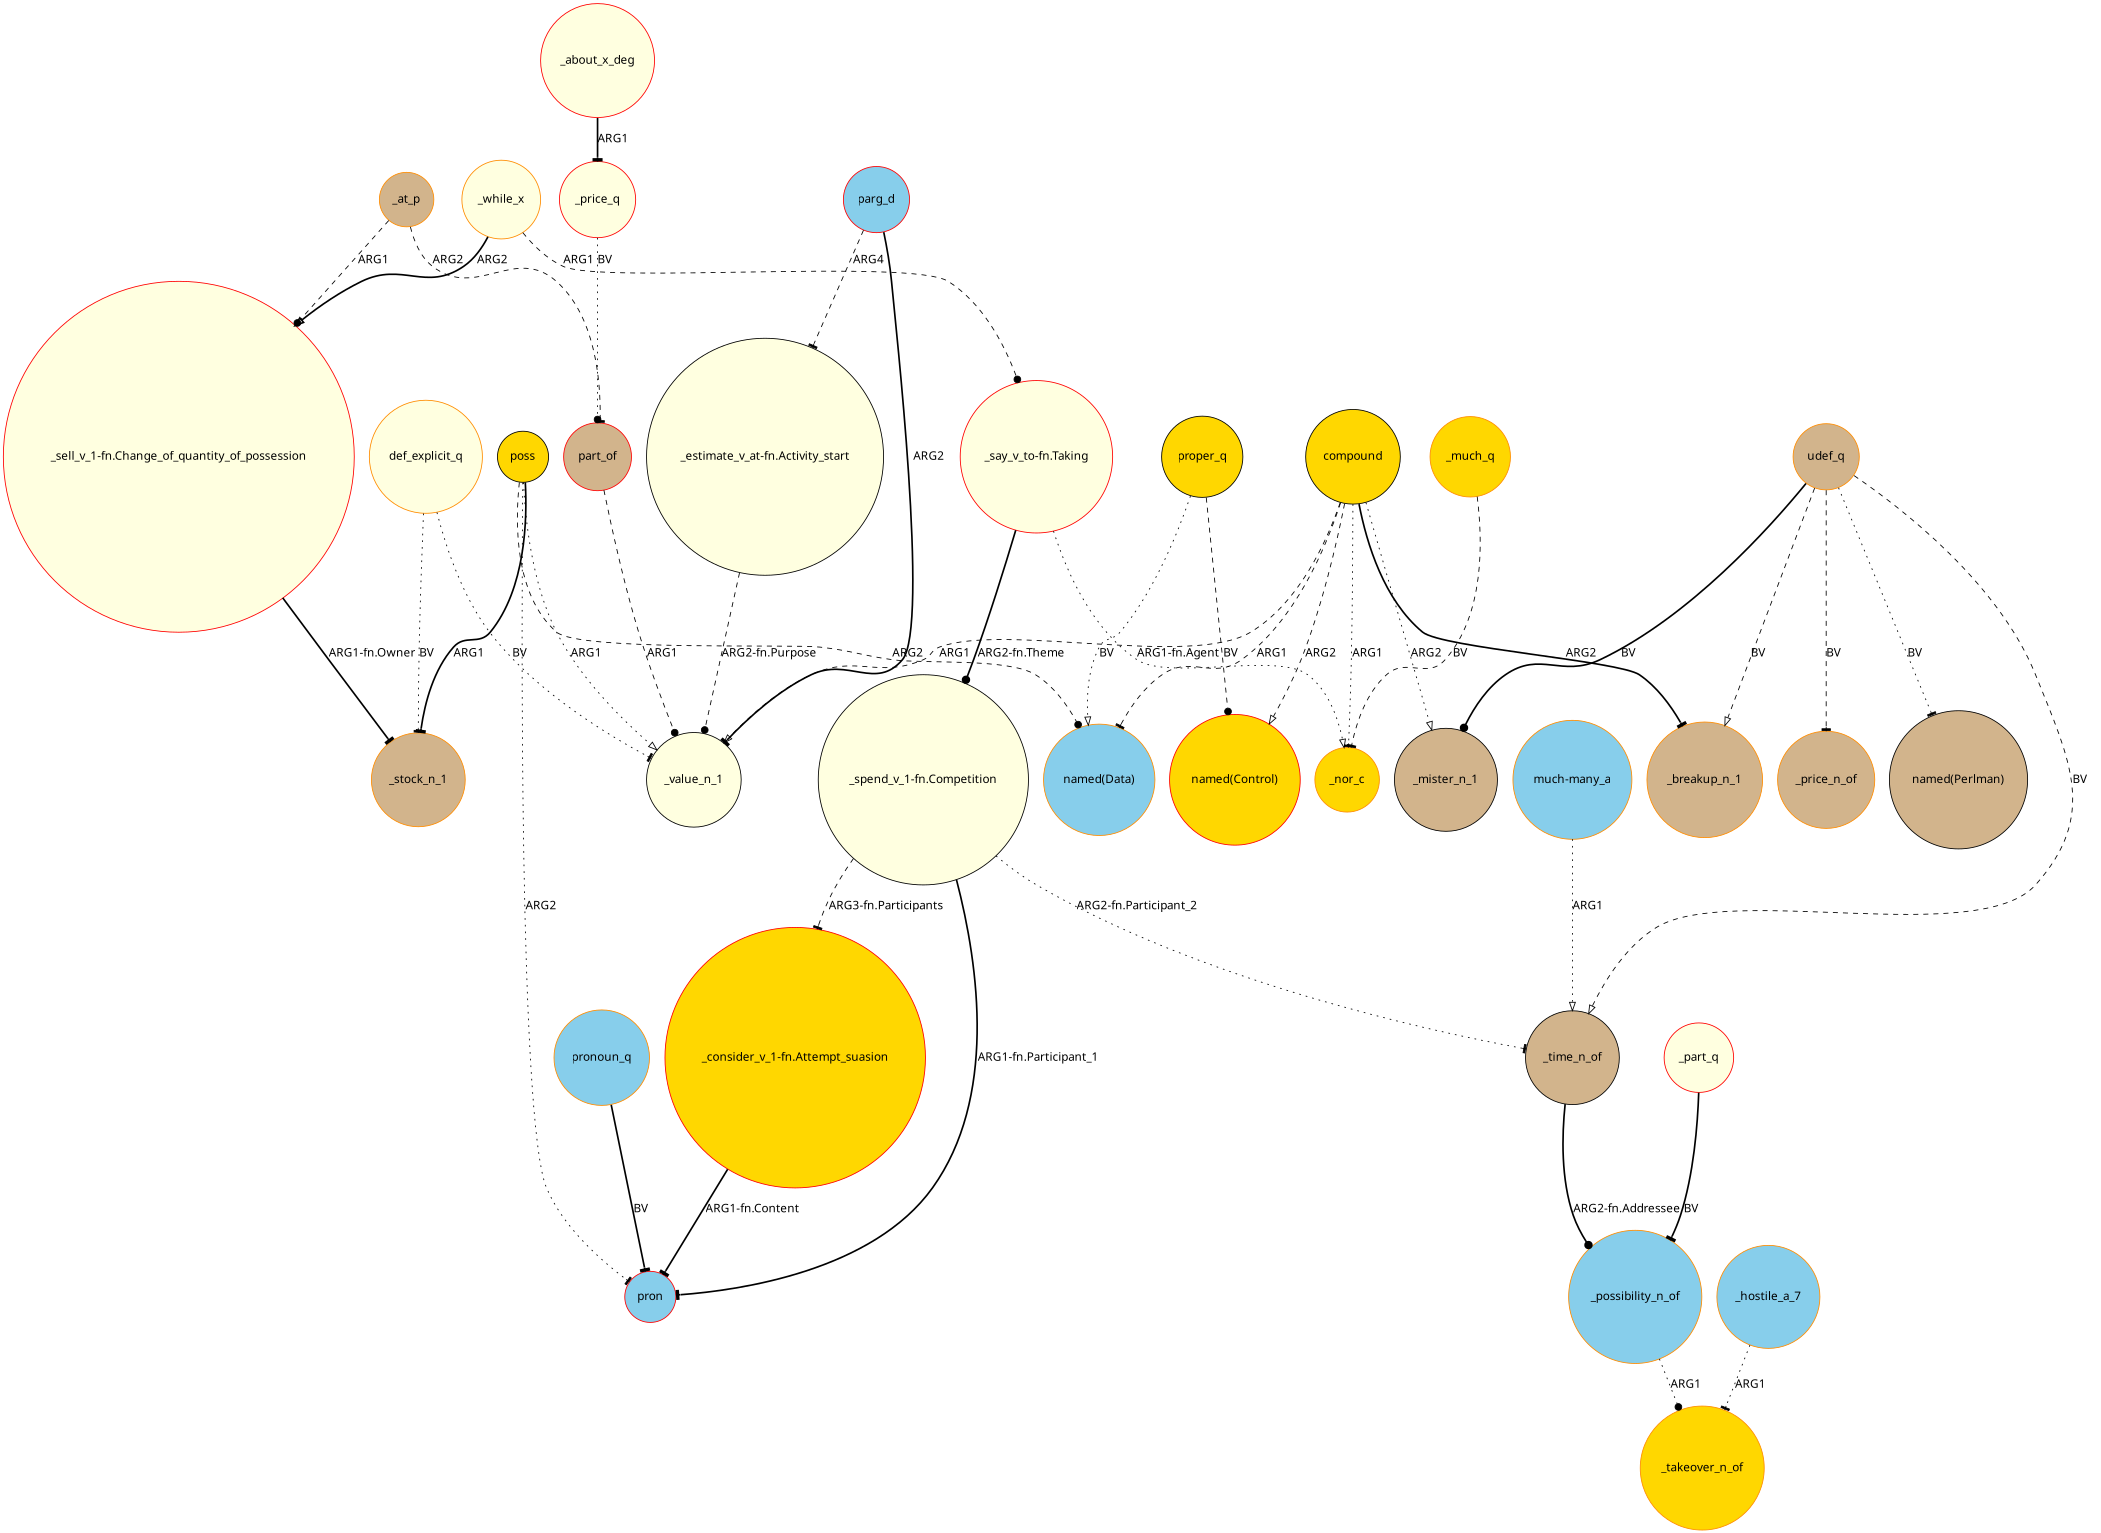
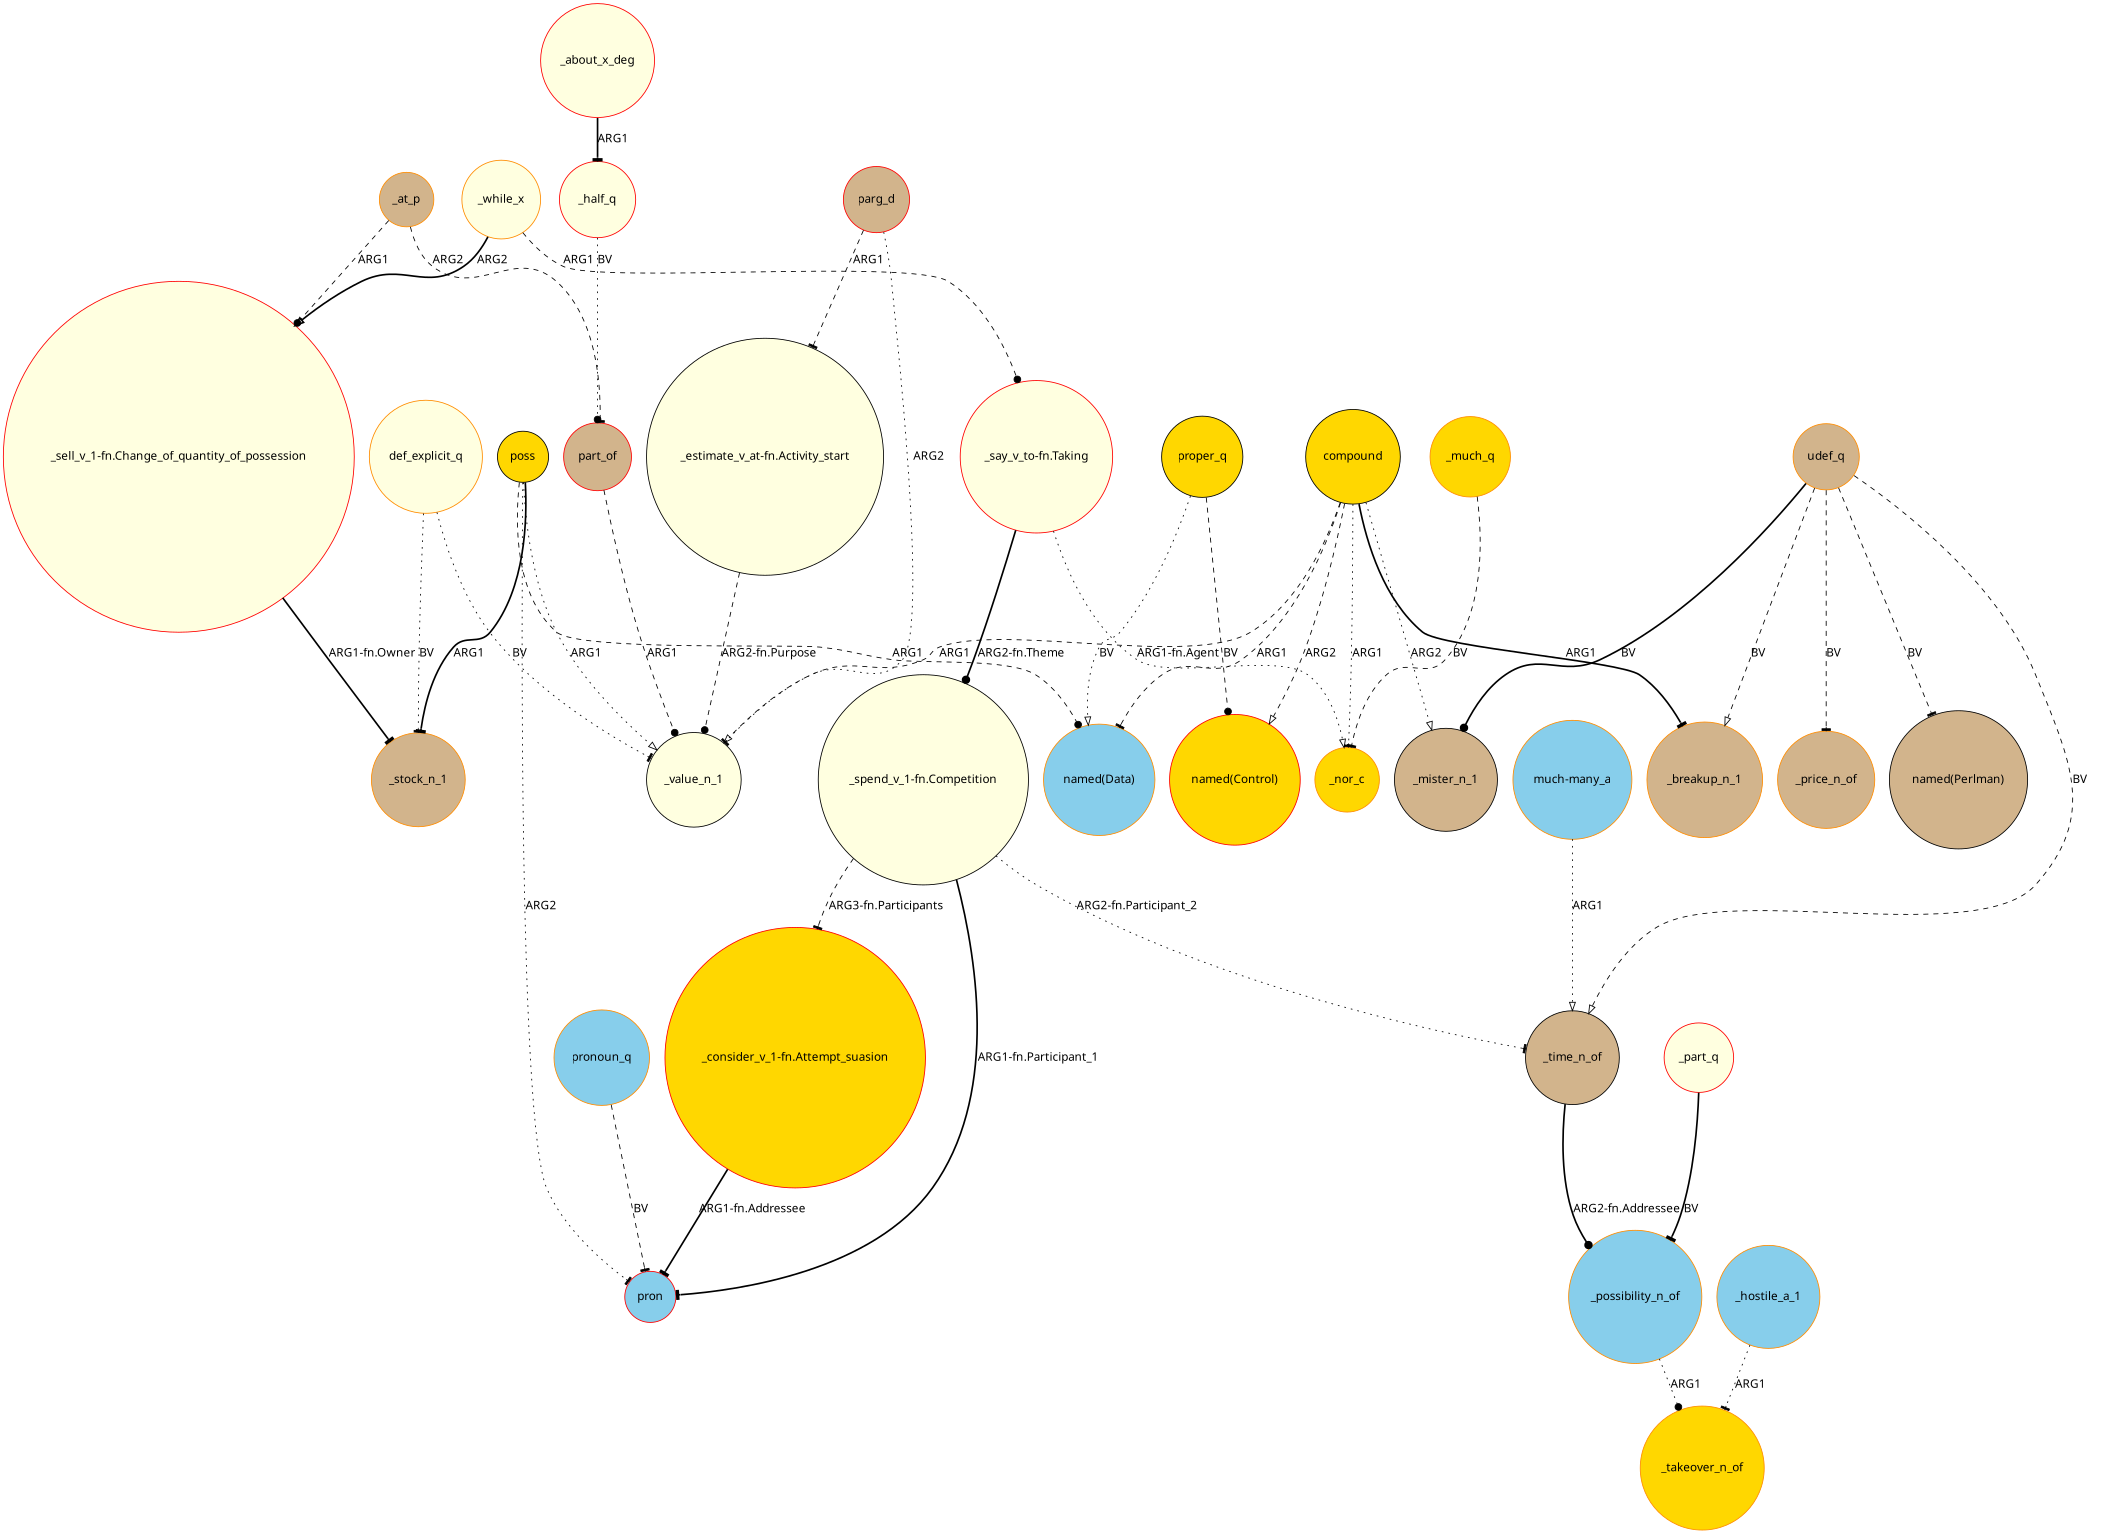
(598, 200) -> (598, 200)
(876, 200) -> (876, 200)
(868, 260) -> (868, 260)
(912, 548) -> (912, 548)
(1885, 600) -> (1885, 600)
(908, 653) -> (908, 653)
(1581, 653) -> (1581, 653)
(628, 1186) -> (628, 1186)
(752, 1209) -> (752, 1209)
(1768, 1297) -> (1768, 1297)
